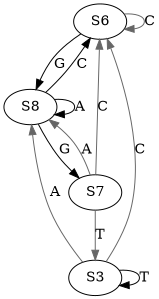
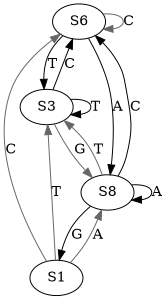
none -> (48, 55)
(60, 64) -> (117, 107)
none -> (90, 149)
(135, 156) -> (61, 69)
(55, 192) -> (80, 150)
(95, 192) -> (56, 278)
